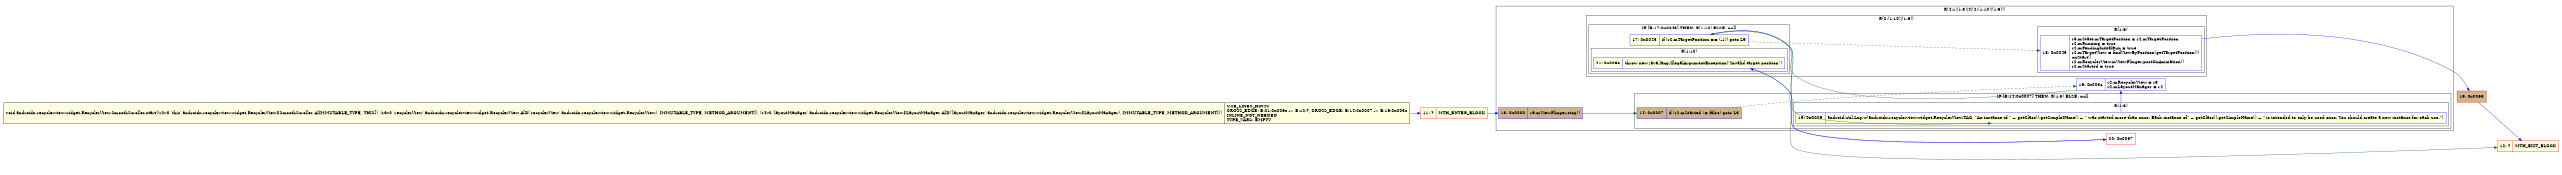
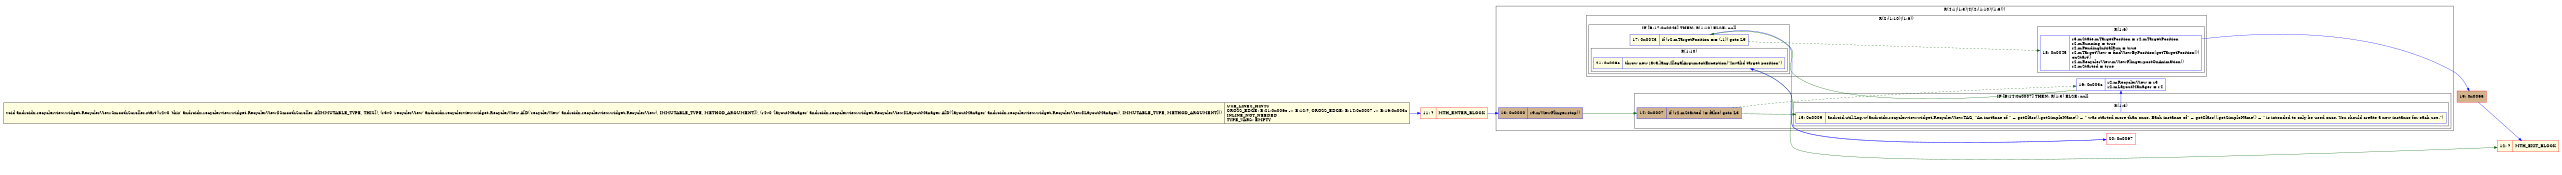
(1815, 118) -> (1767, 114)
